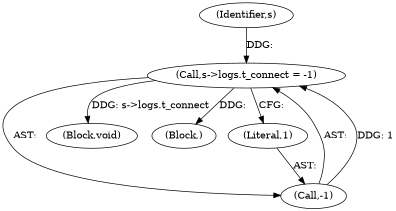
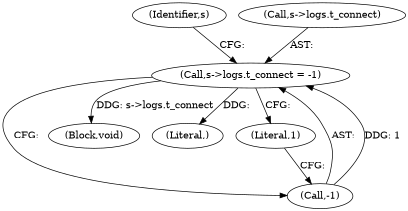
none -> (322, 15)
(261, 45) -> (234, 45)
(27, 136) -> (28, 136)
(184, 136) -> (188, 136)
(307, 166) -> (314, 166)
